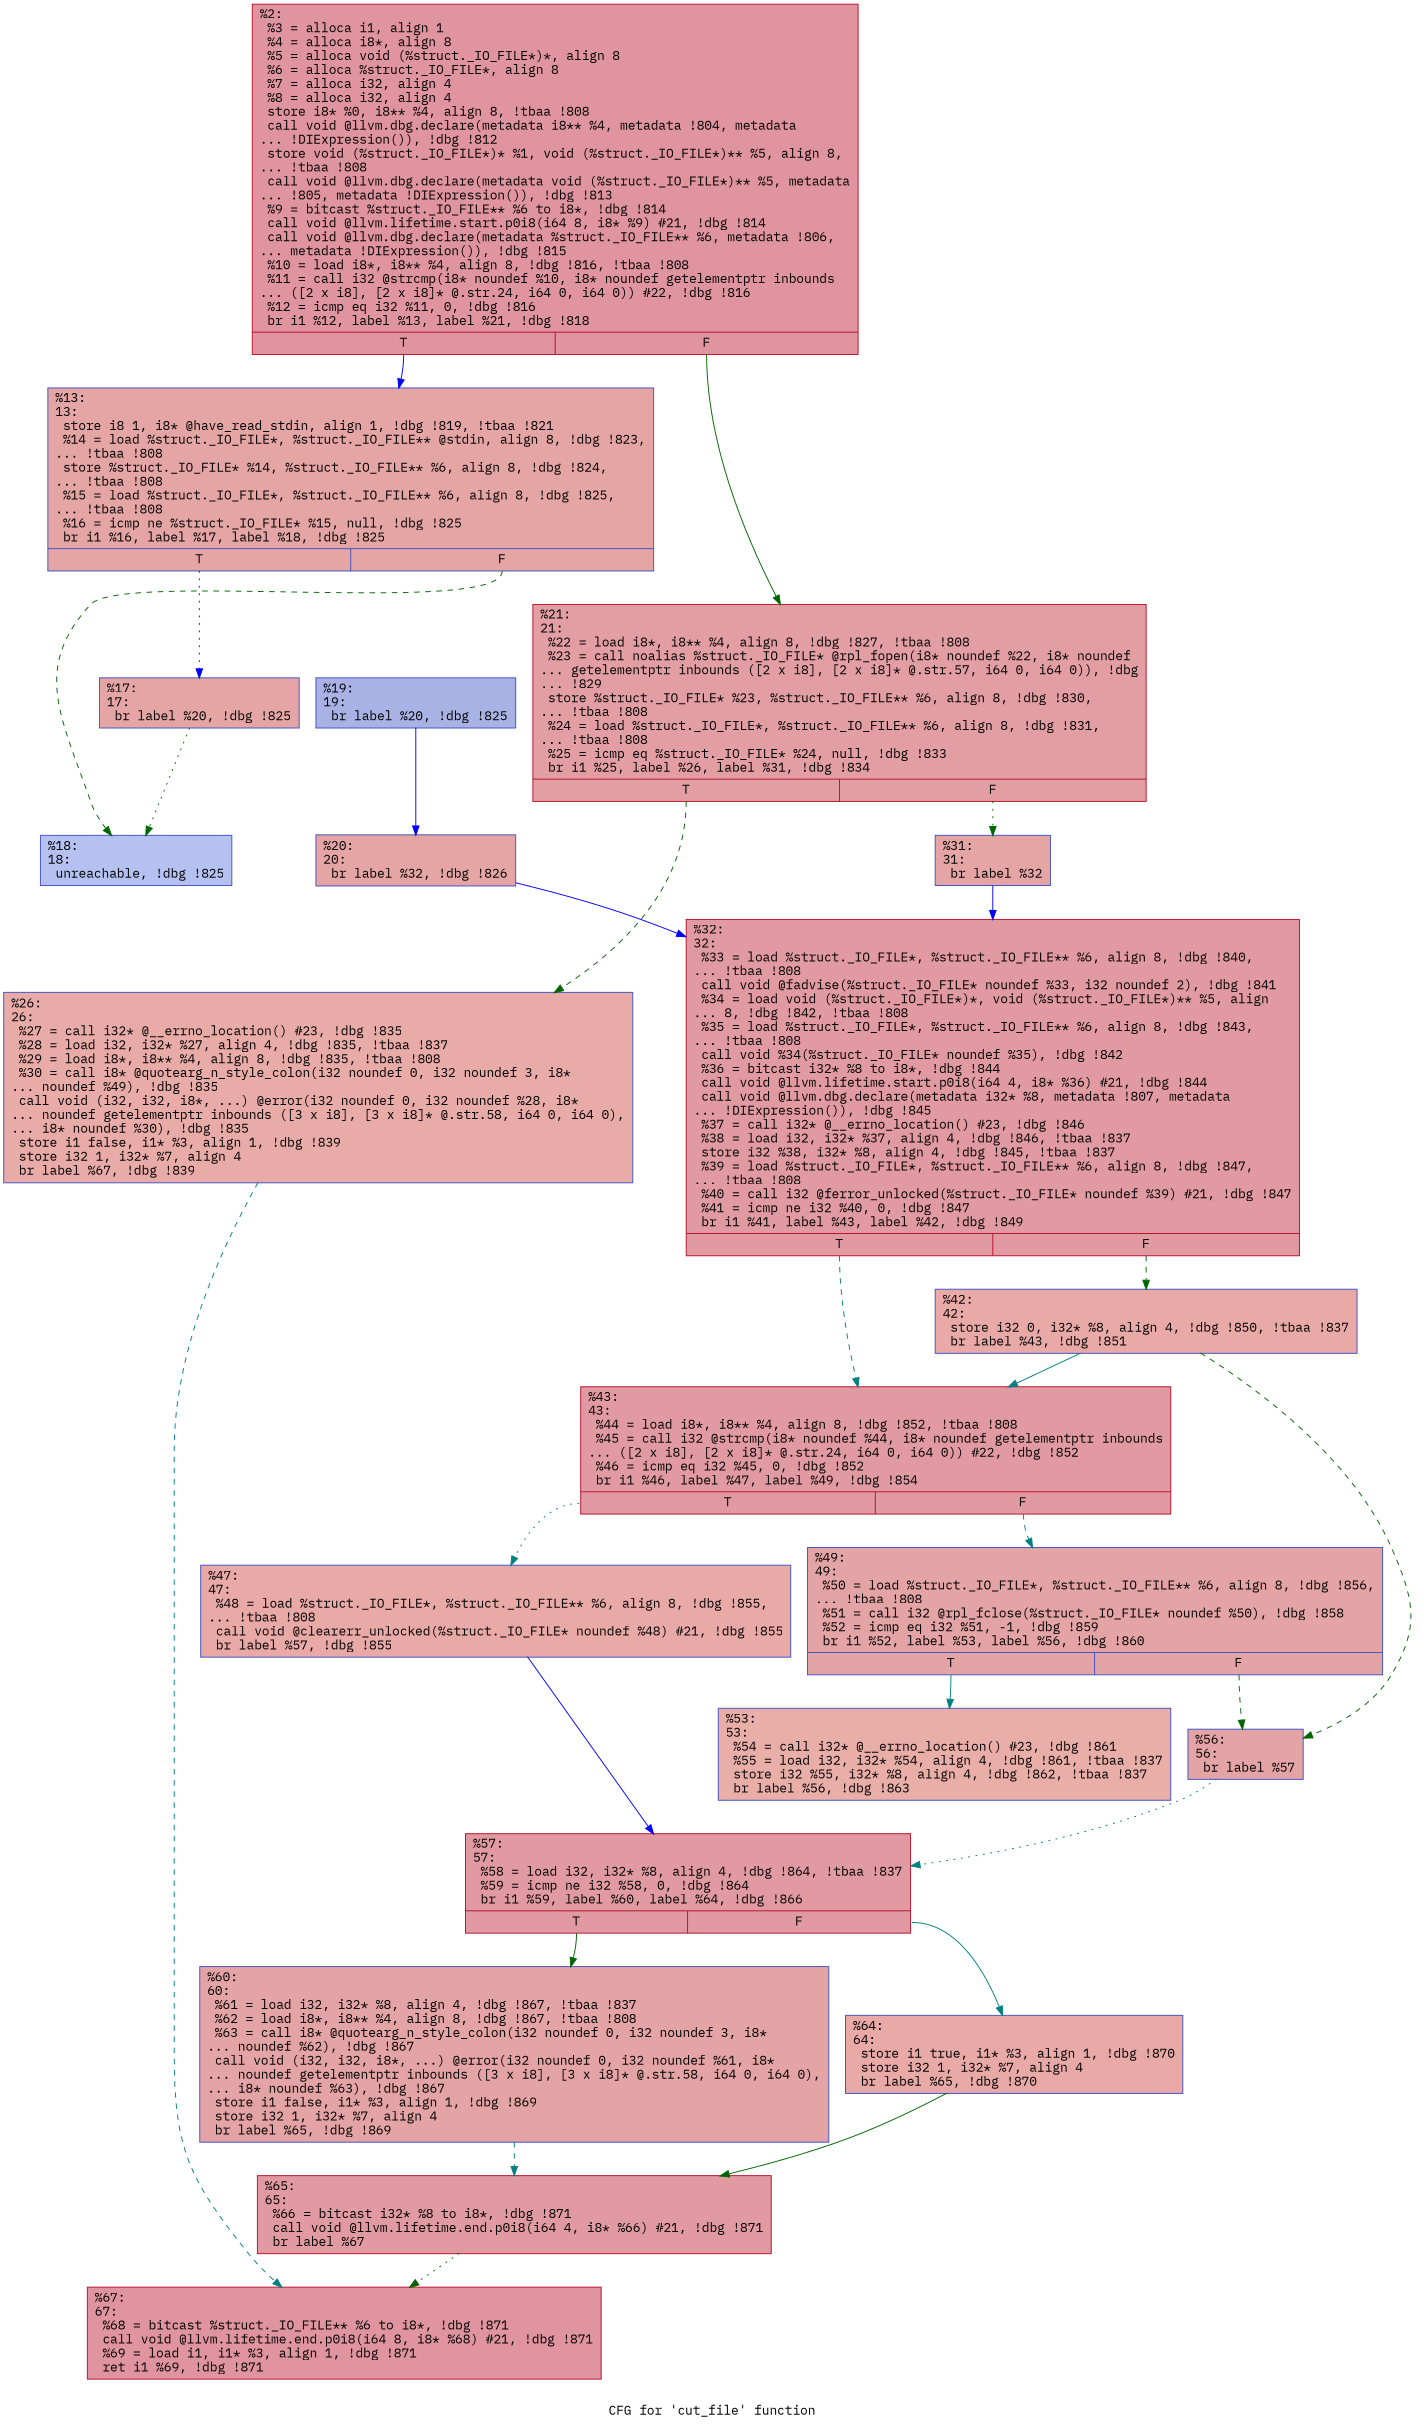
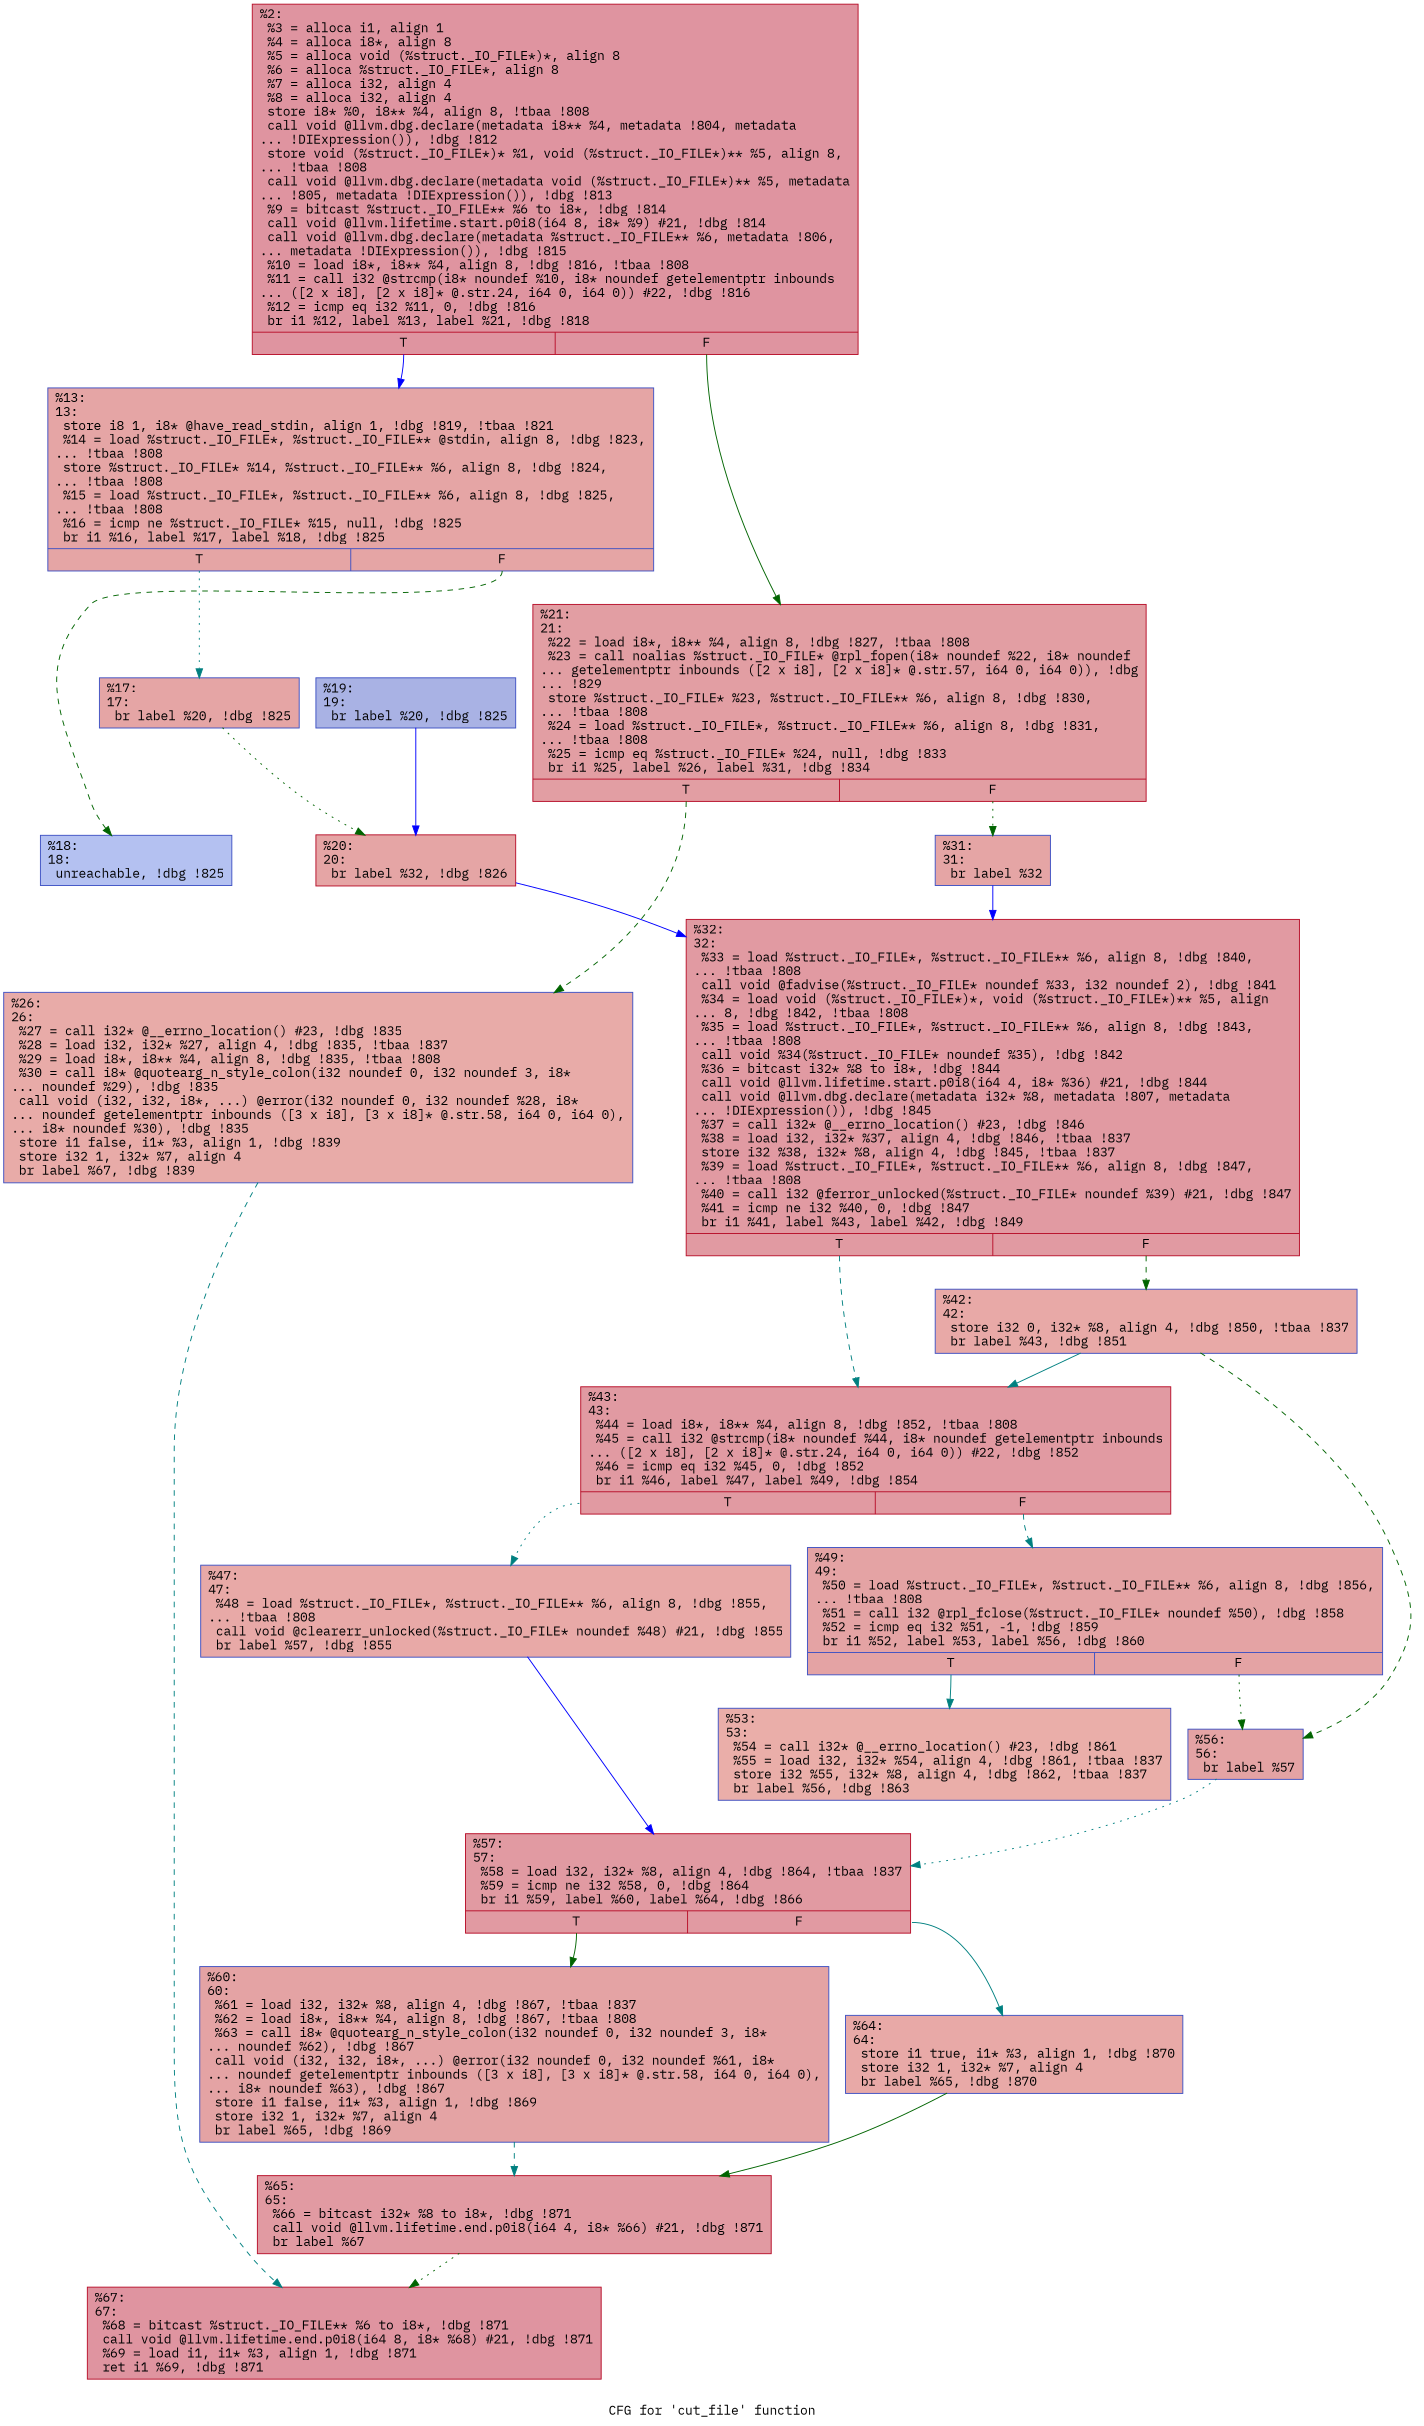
(199, 620) -> (199, 620)
(169, 777) -> (286, 785)
(416, 860) -> (416, 860)
(115, 1087) -> (115, 1087)
(1240, 1697) -> (1240, 1697)
